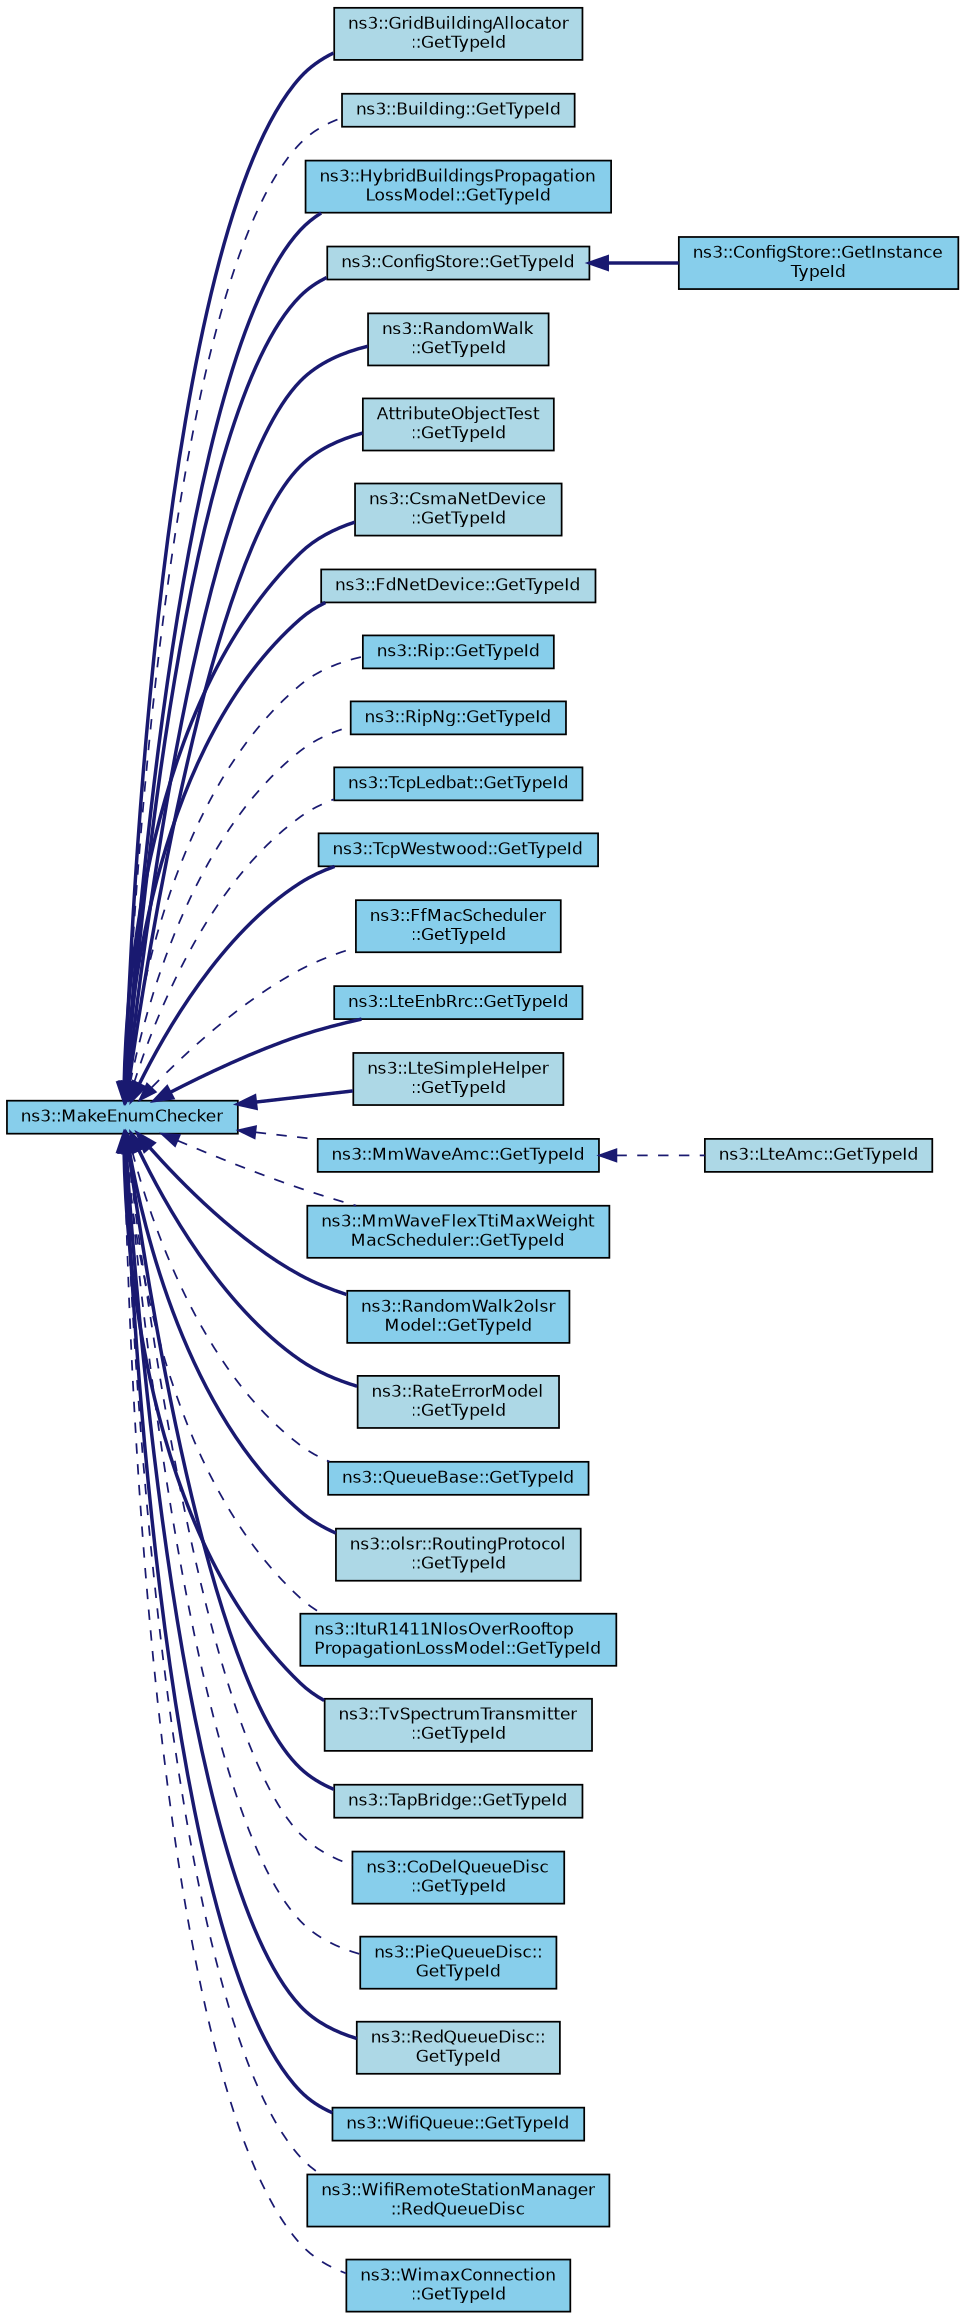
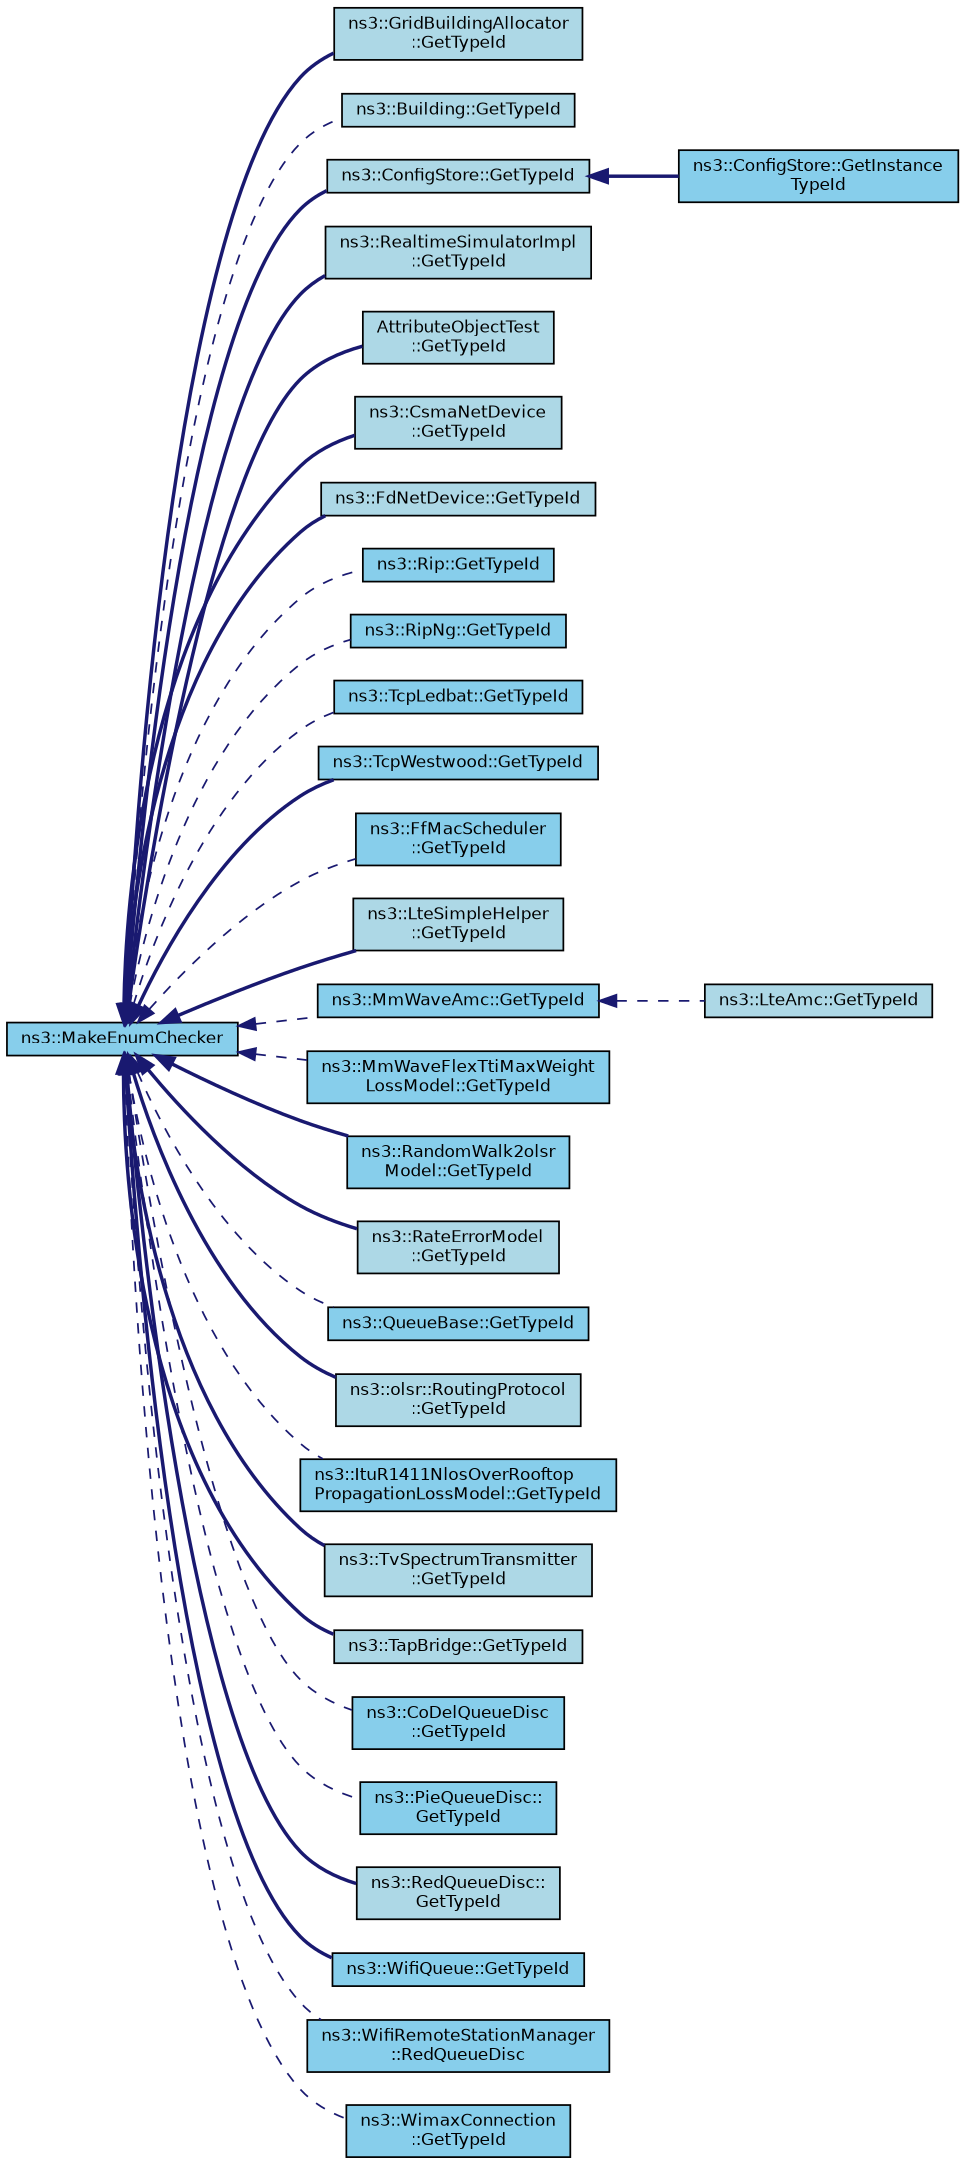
(458, 187) -> none
(458, 339) -> (458, 253)
(458, 1003) -> none
(458, 1232) -> (458, 1077)
